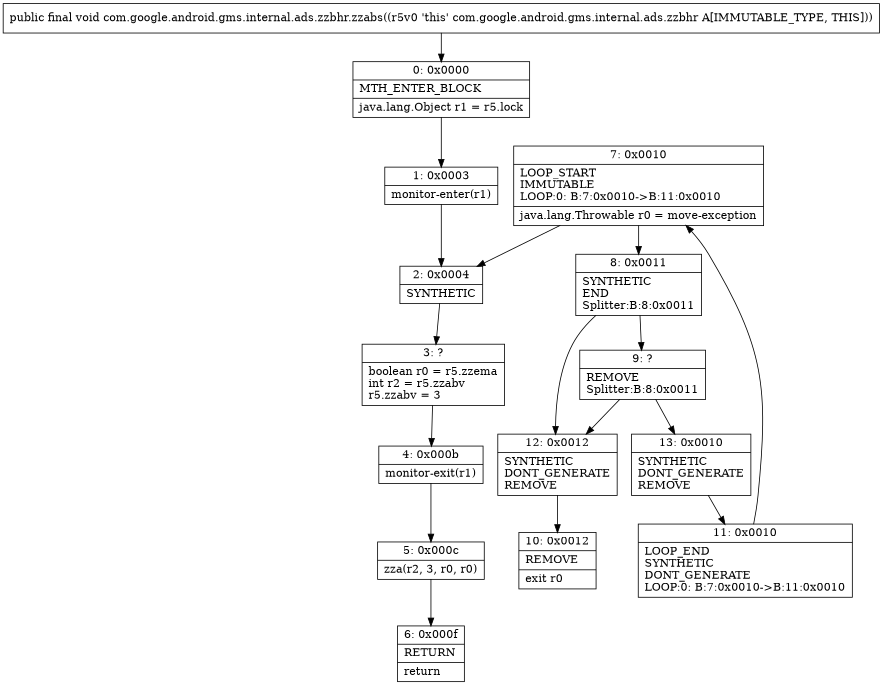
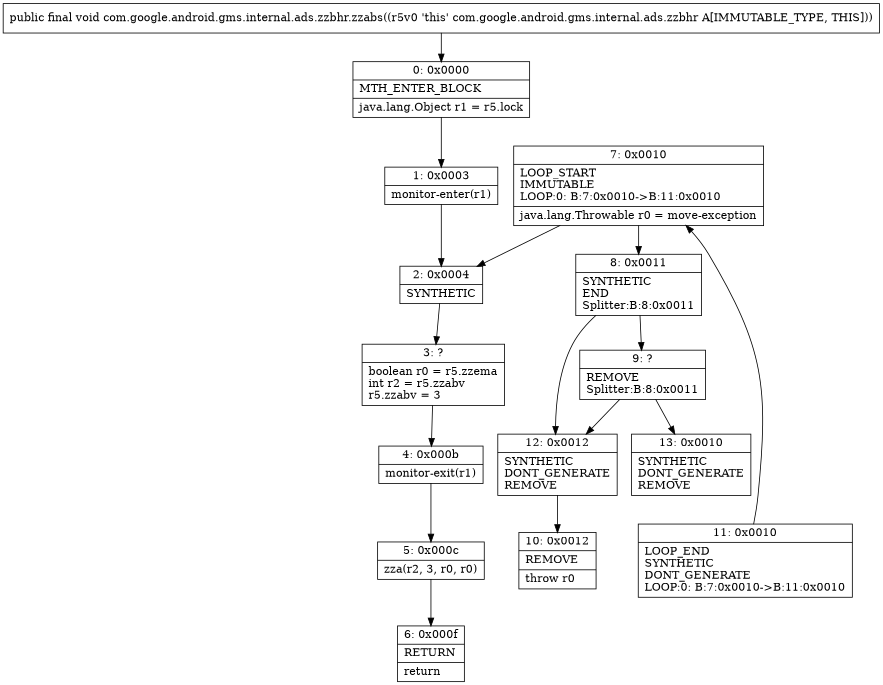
(715, 506) -> none
(544, 579) -> (550, 579)
